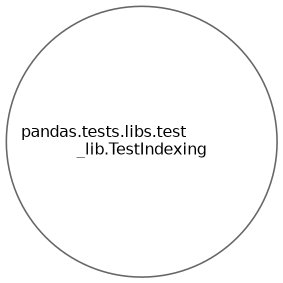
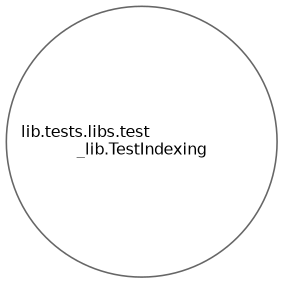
(142, 142) -> (142, 142)
